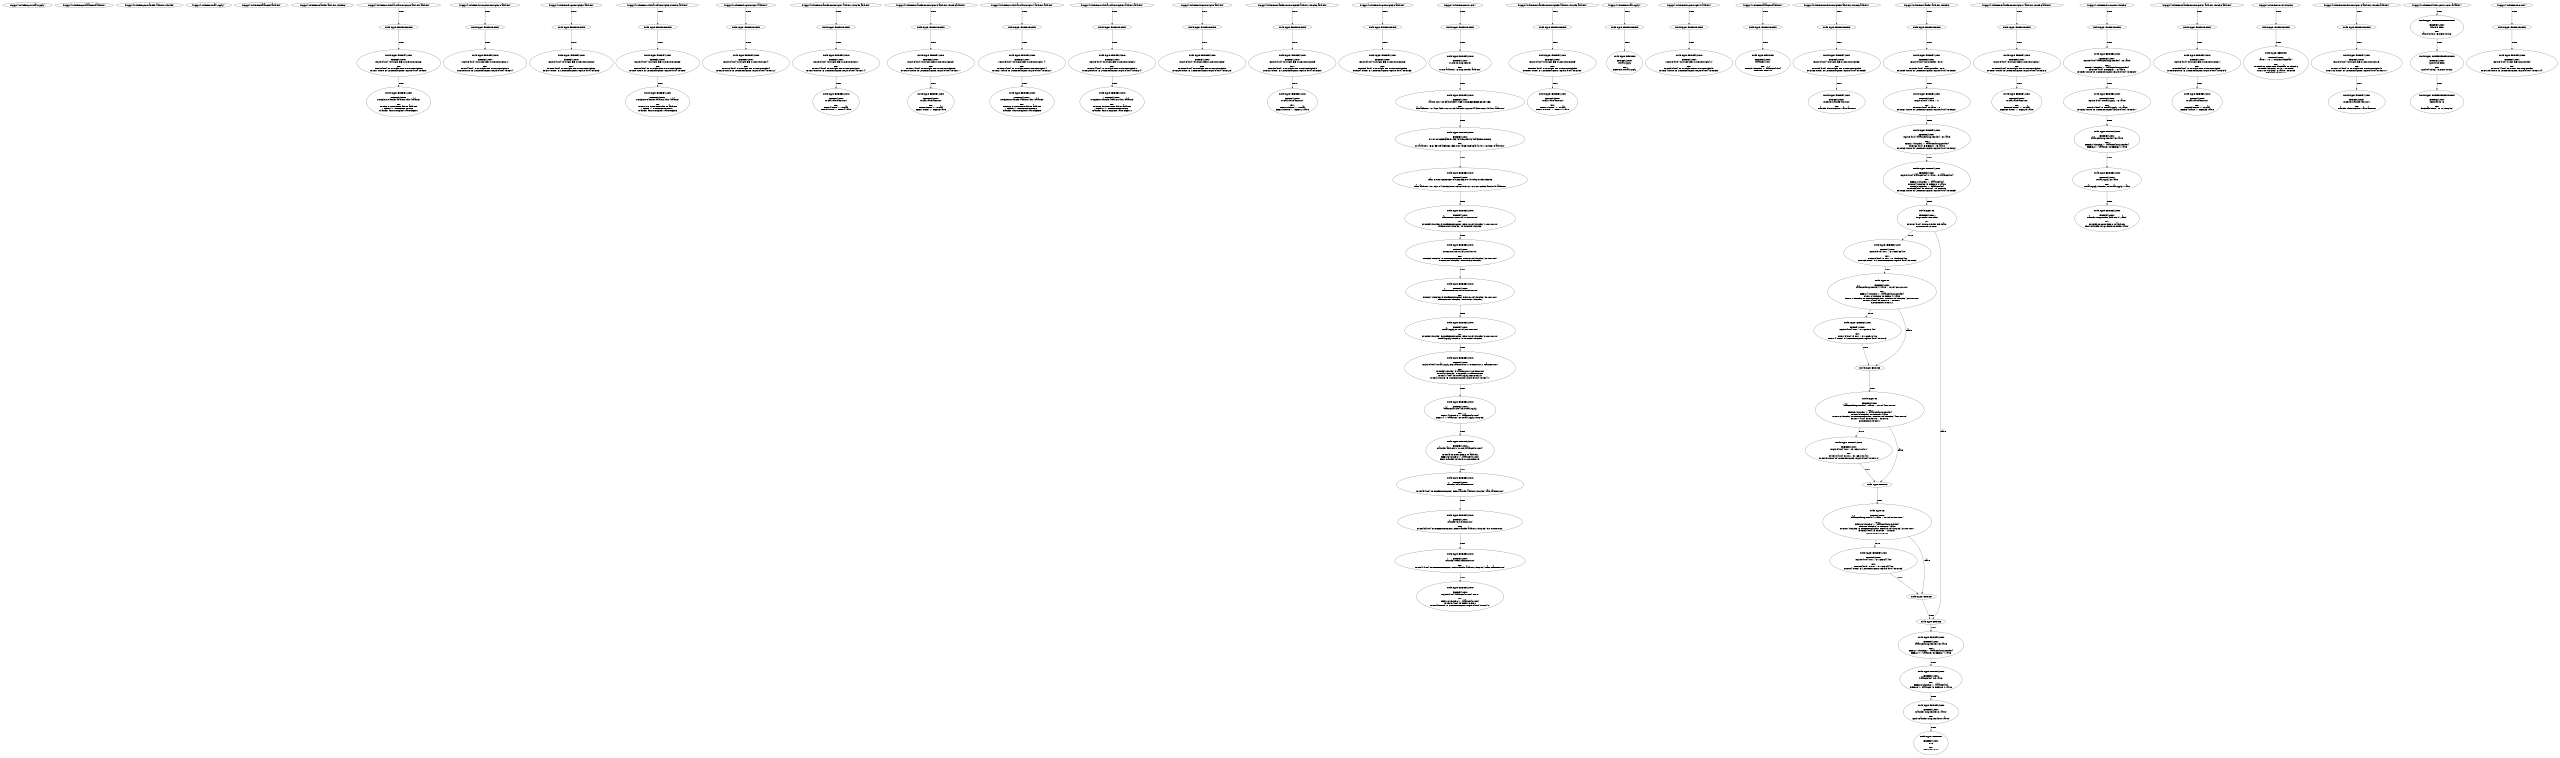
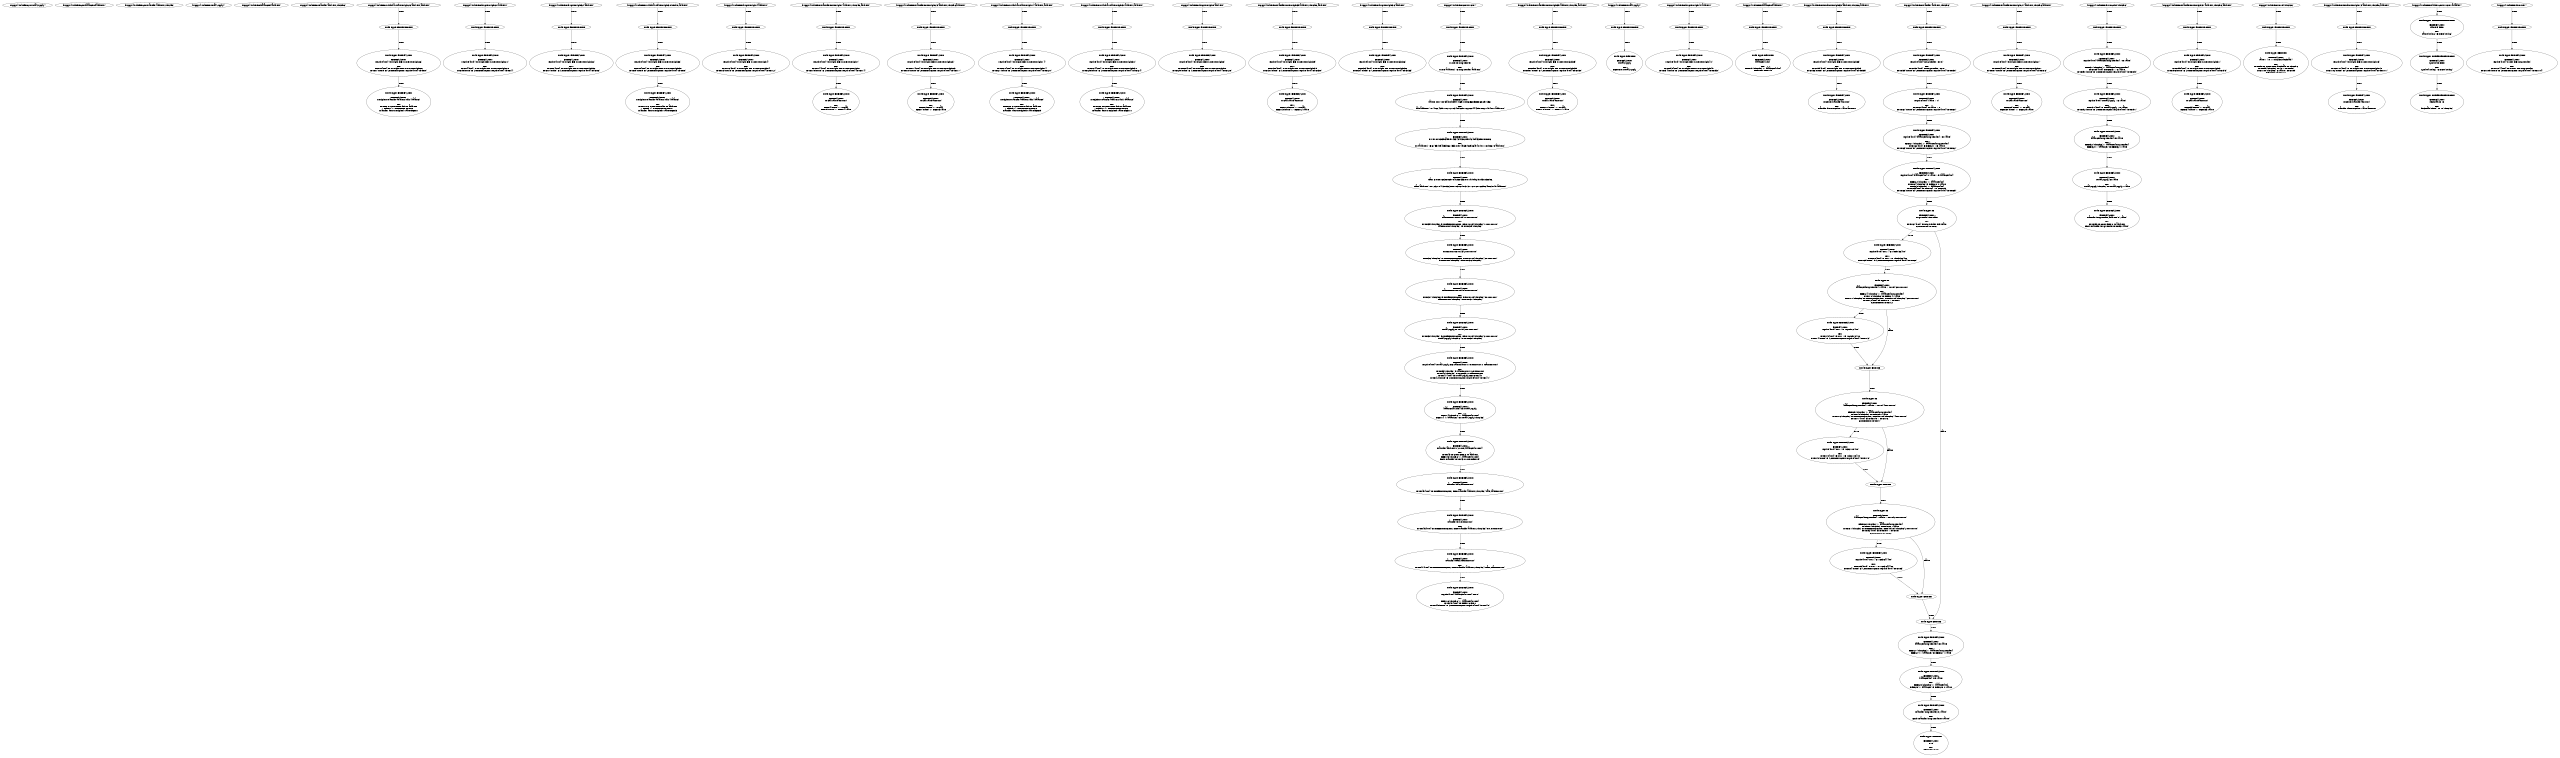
(485, 5) -> (485, 5)
